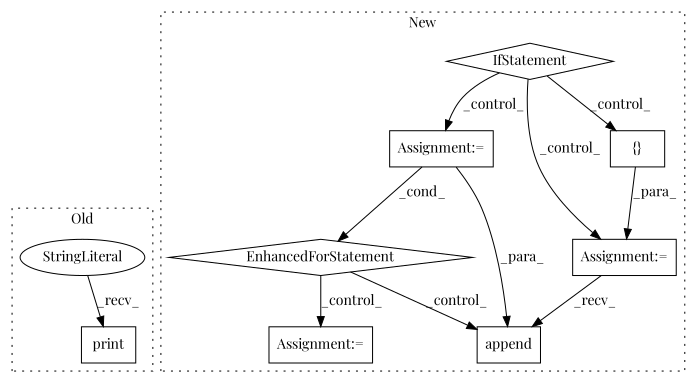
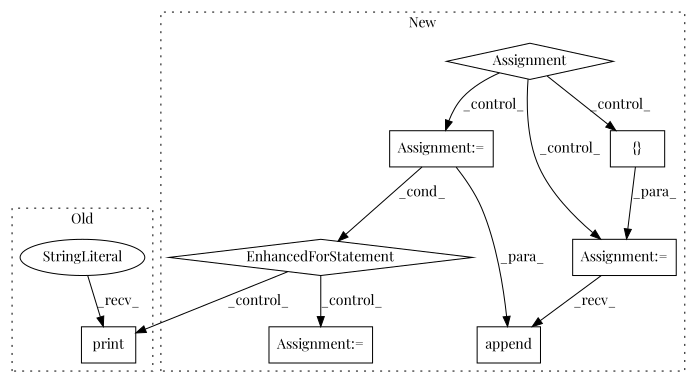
(530, 61) -> (530, 61)
(409, 299) -> (216, 300)
